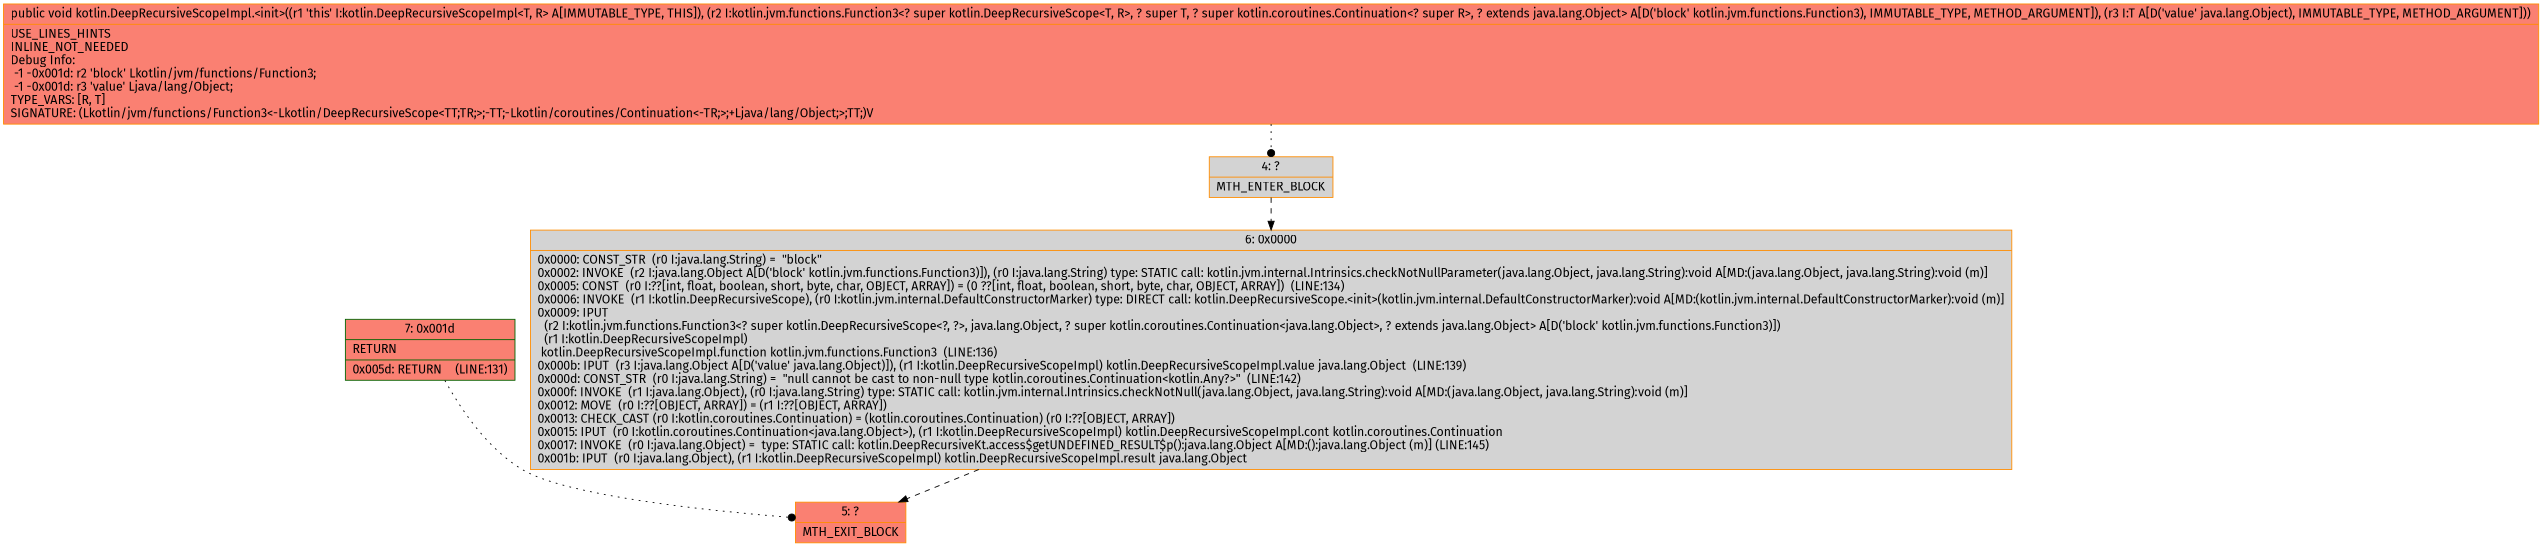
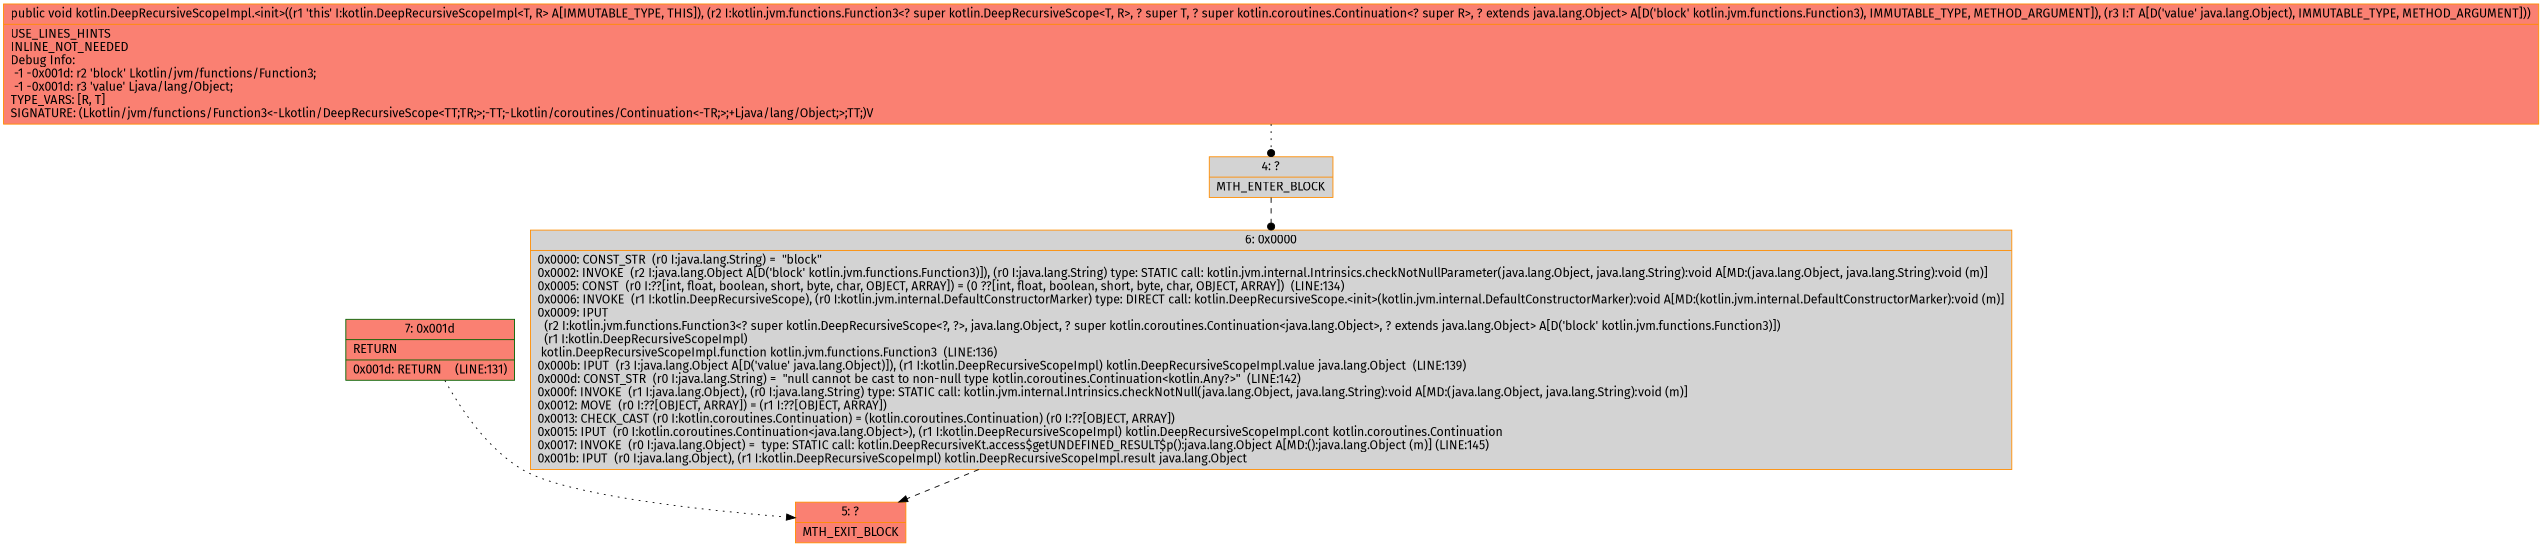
(1271, 209) -> (1271, 210)
(430, 370) -> (430, 370)
(594, 492) -> (594, 492)
